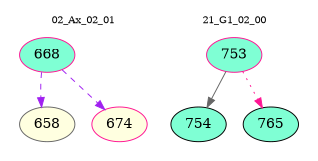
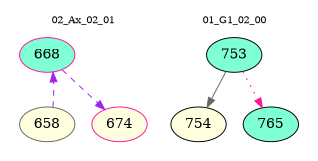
(235, 21) -> (235, 21)
(234, 55) -> (234, 55)
(41, 85) -> (54, 95)
(199, 124) -> (199, 124)
